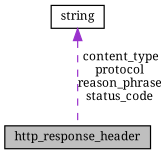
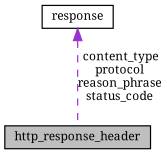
(78, 17) -> (78, 17)
